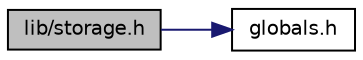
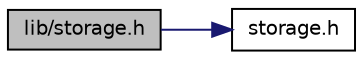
(294, 30) -> (294, 30)
